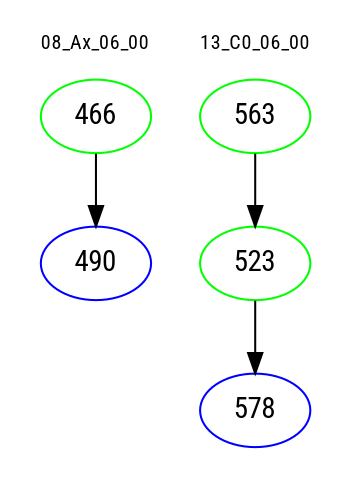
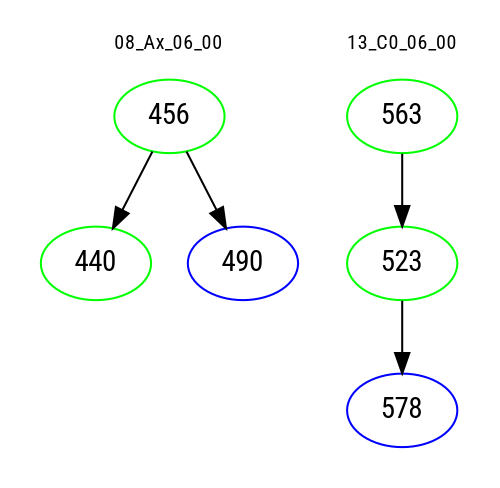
(96, 116) -> (169, 116)
none -> (96, 263)
